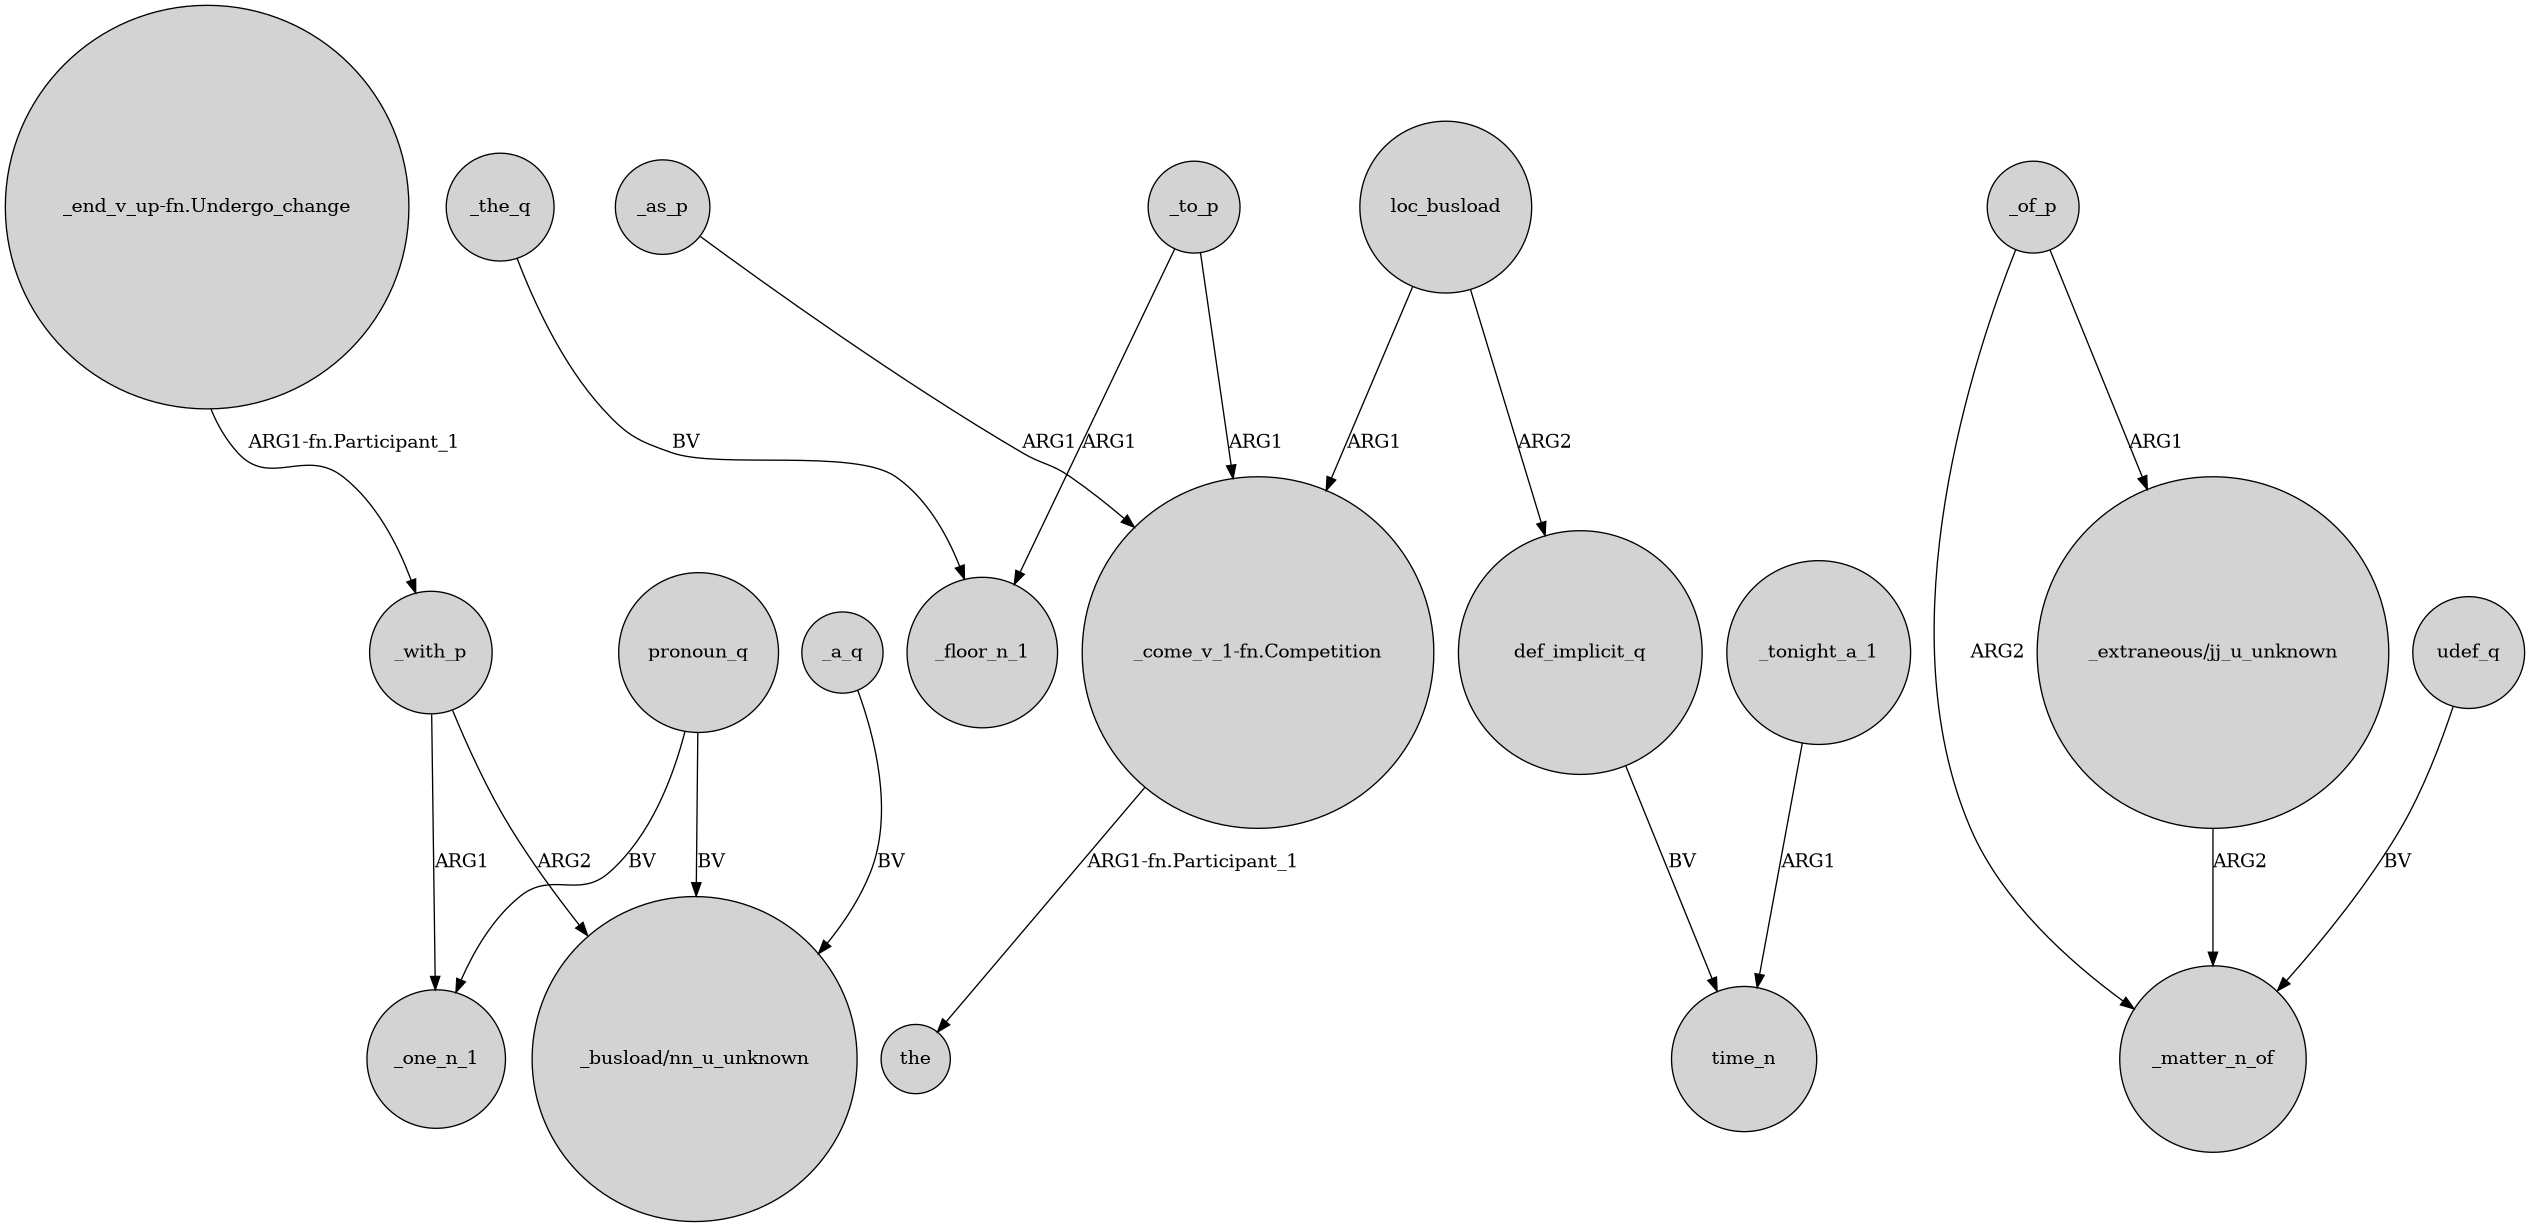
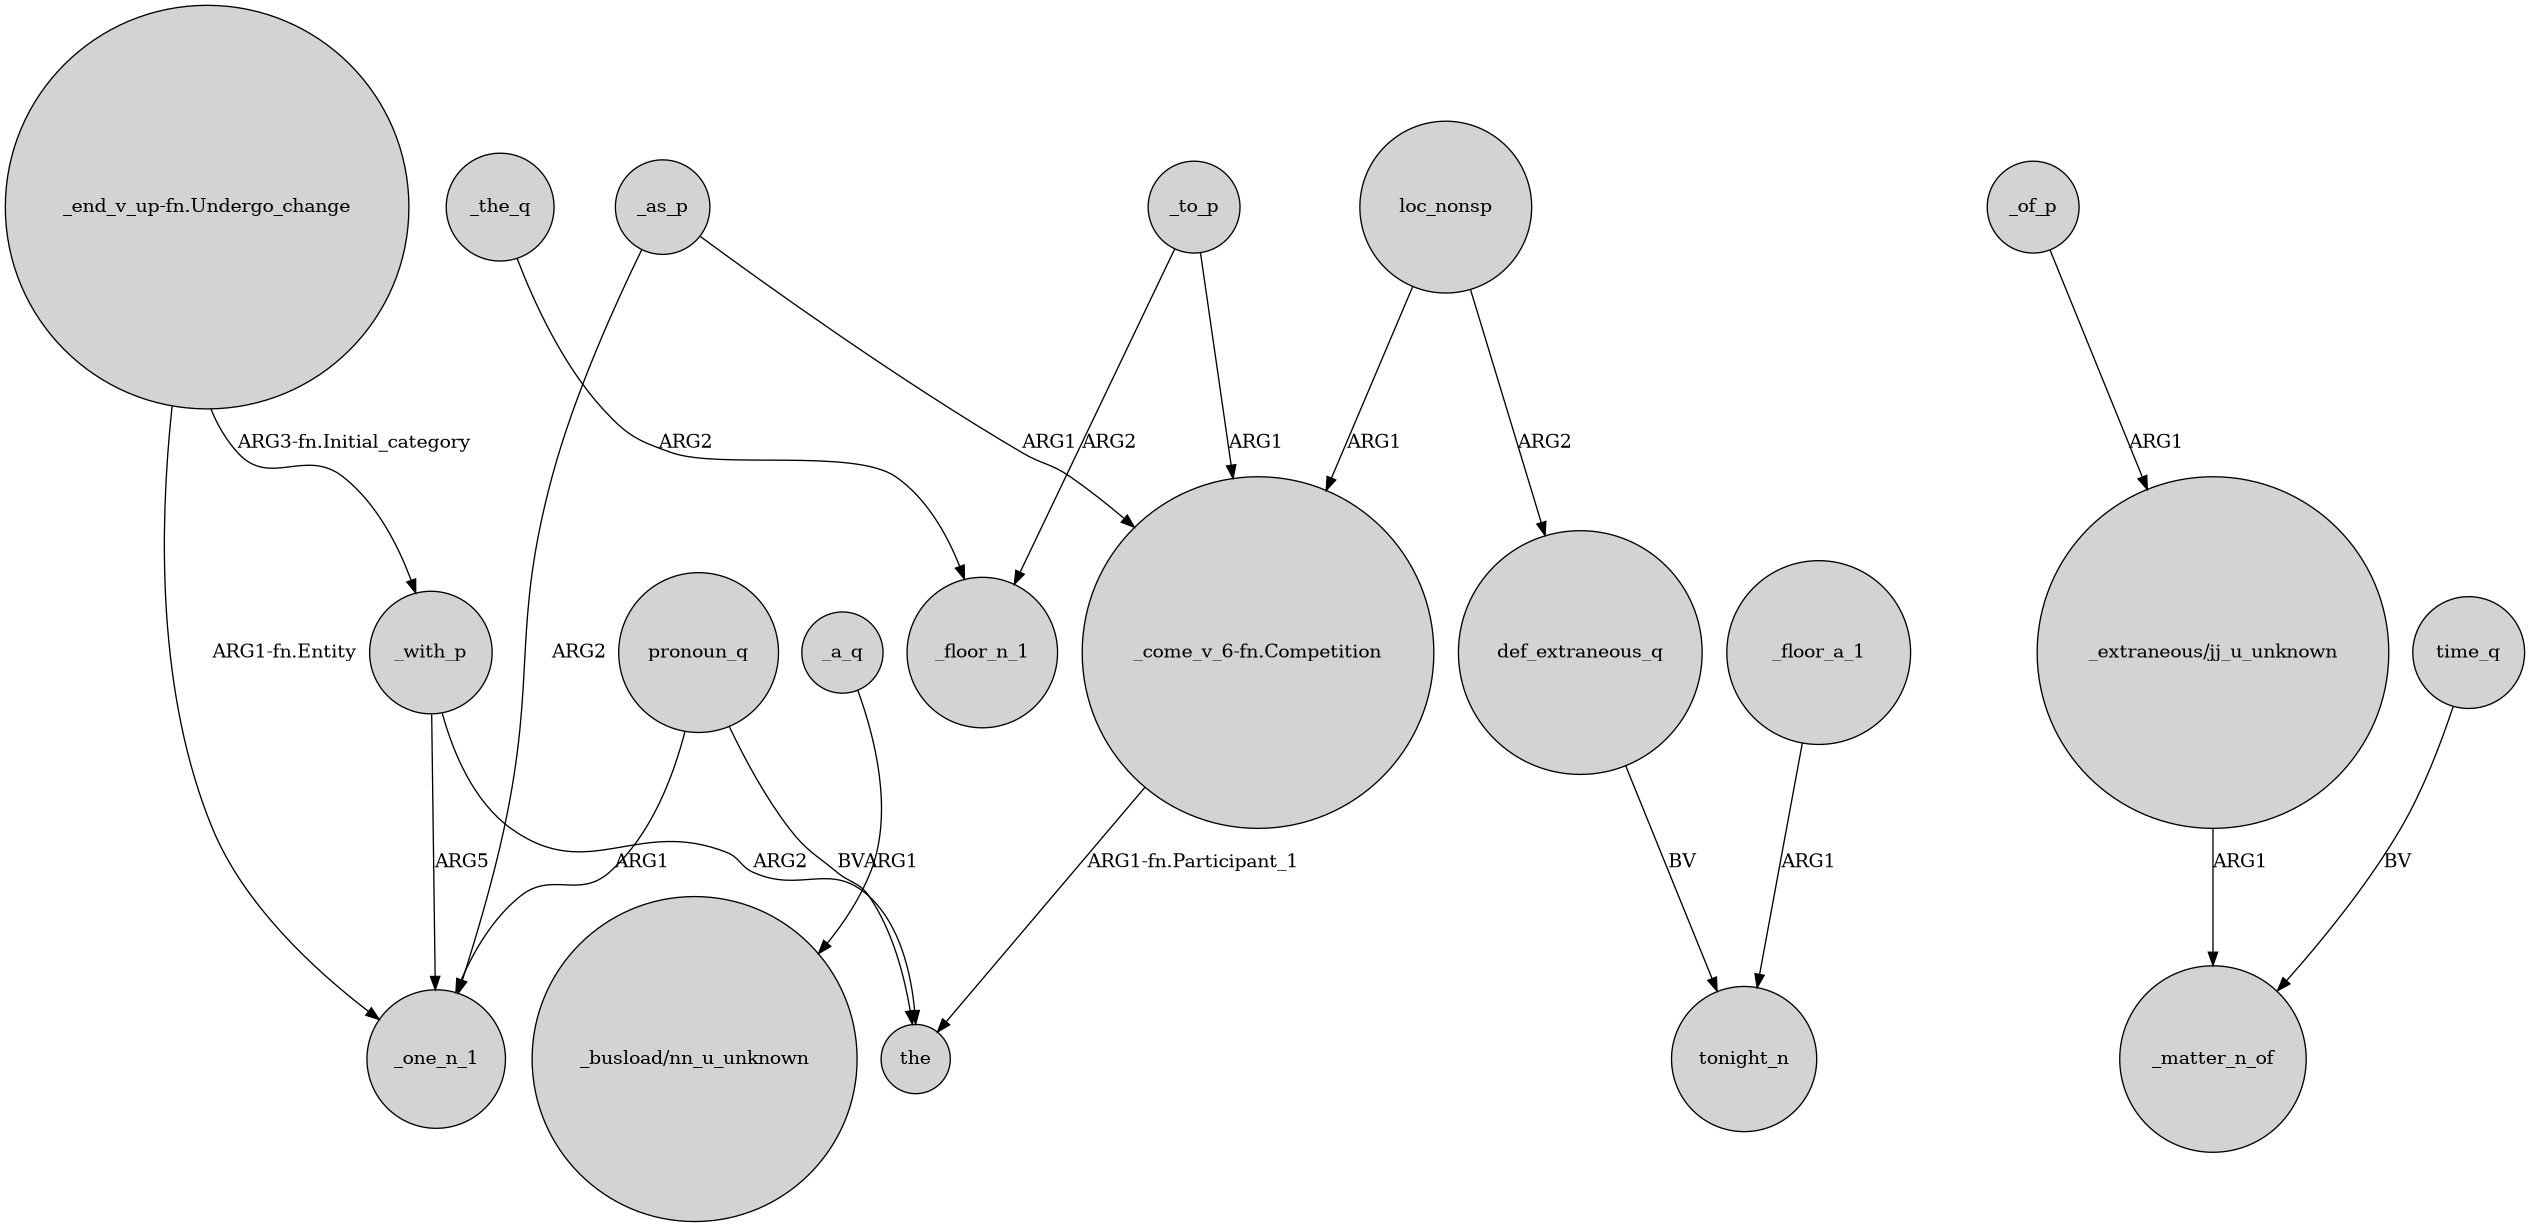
(1446, 207) -> (1446, 207)
(354, 443) -> (354, 443)
(686, 443) -> (686, 443)
(1110, 443) -> (1110, 443)
none -> (528, 609)
(1935, 652) -> none
(1258, 653) -> (1258, 653)
(1580, 653) -> (1580, 653)
(1819, 653) -> (1819, 653)
(2469, 653) -> (2469, 653)
none -> (185, 740)
(697, 807) -> (829, 866)
(507, 823) -> (689, 843)
(462, 862) -> (462, 862)
(642, 862) -> (642, 862)
(891, 862) -> (891, 862)
(2240, 862) -> (2240, 862)
(1744, 1059) -> (1744, 1059)
